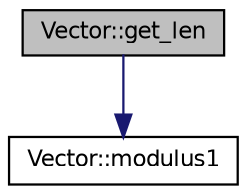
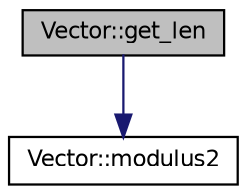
(123, 161) -> (123, 161)
